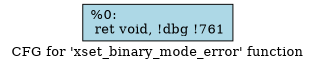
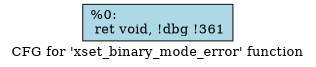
(158, 29) -> (158, 29)
